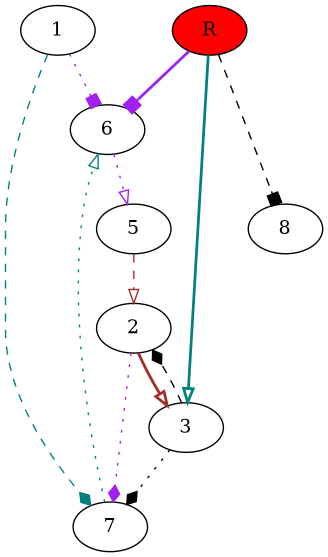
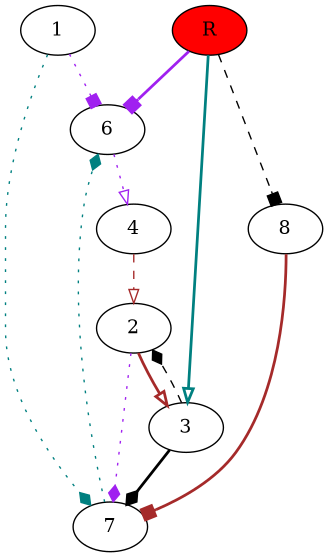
(134, 229) -> (134, 229)
(6, 280) -> (6, 280)
(80, 336) -> (80, 336)
none -> (261, 405)
(153, 471) -> (153, 471)
